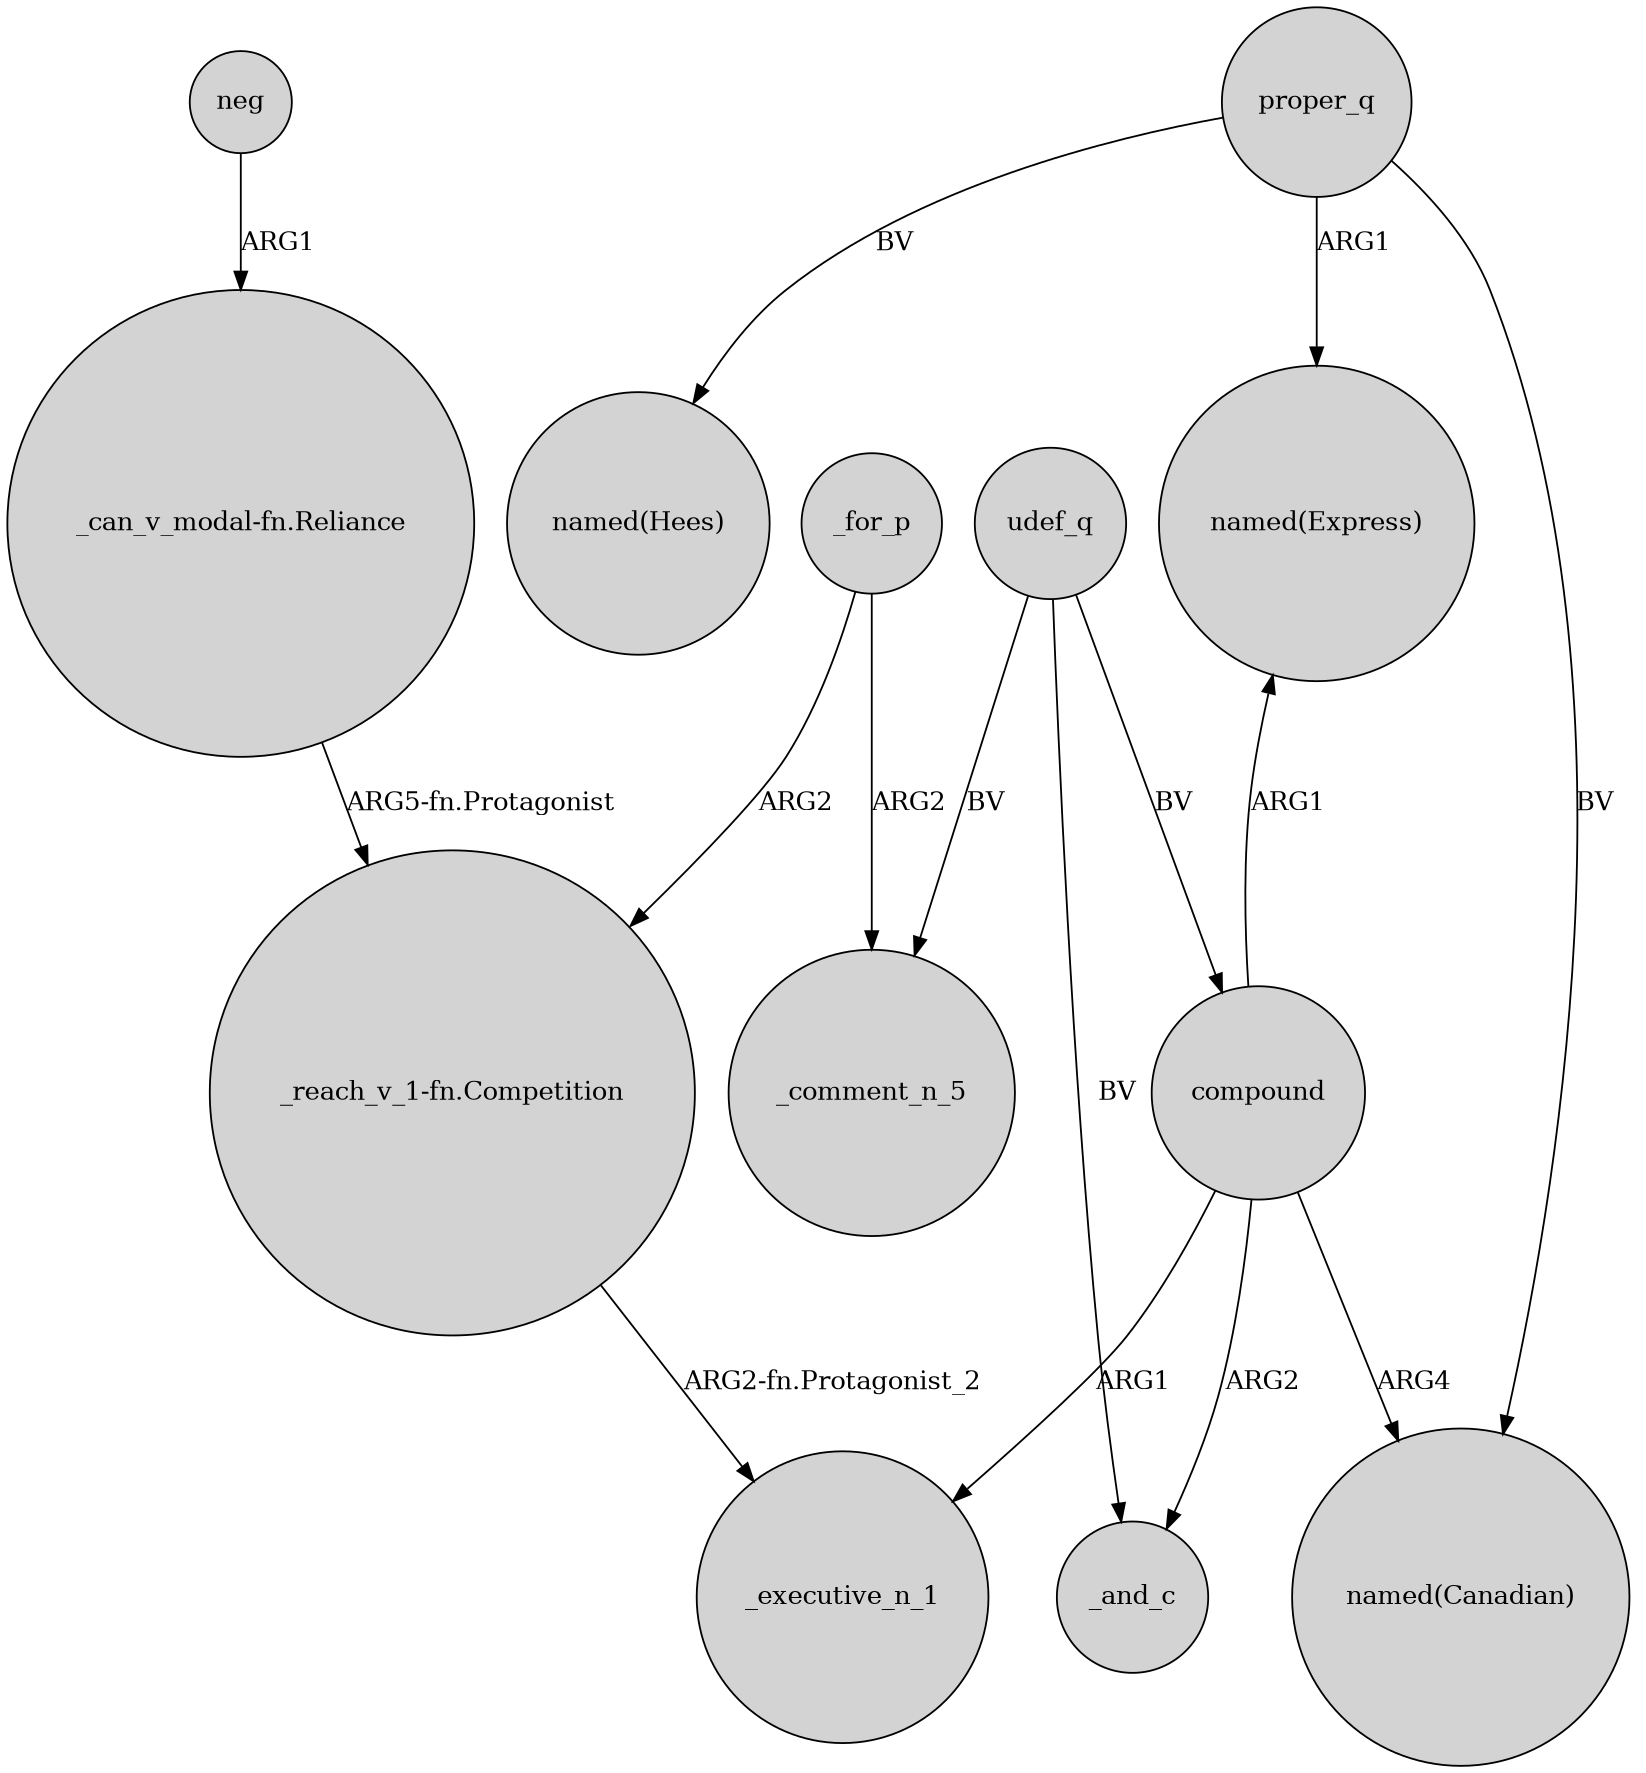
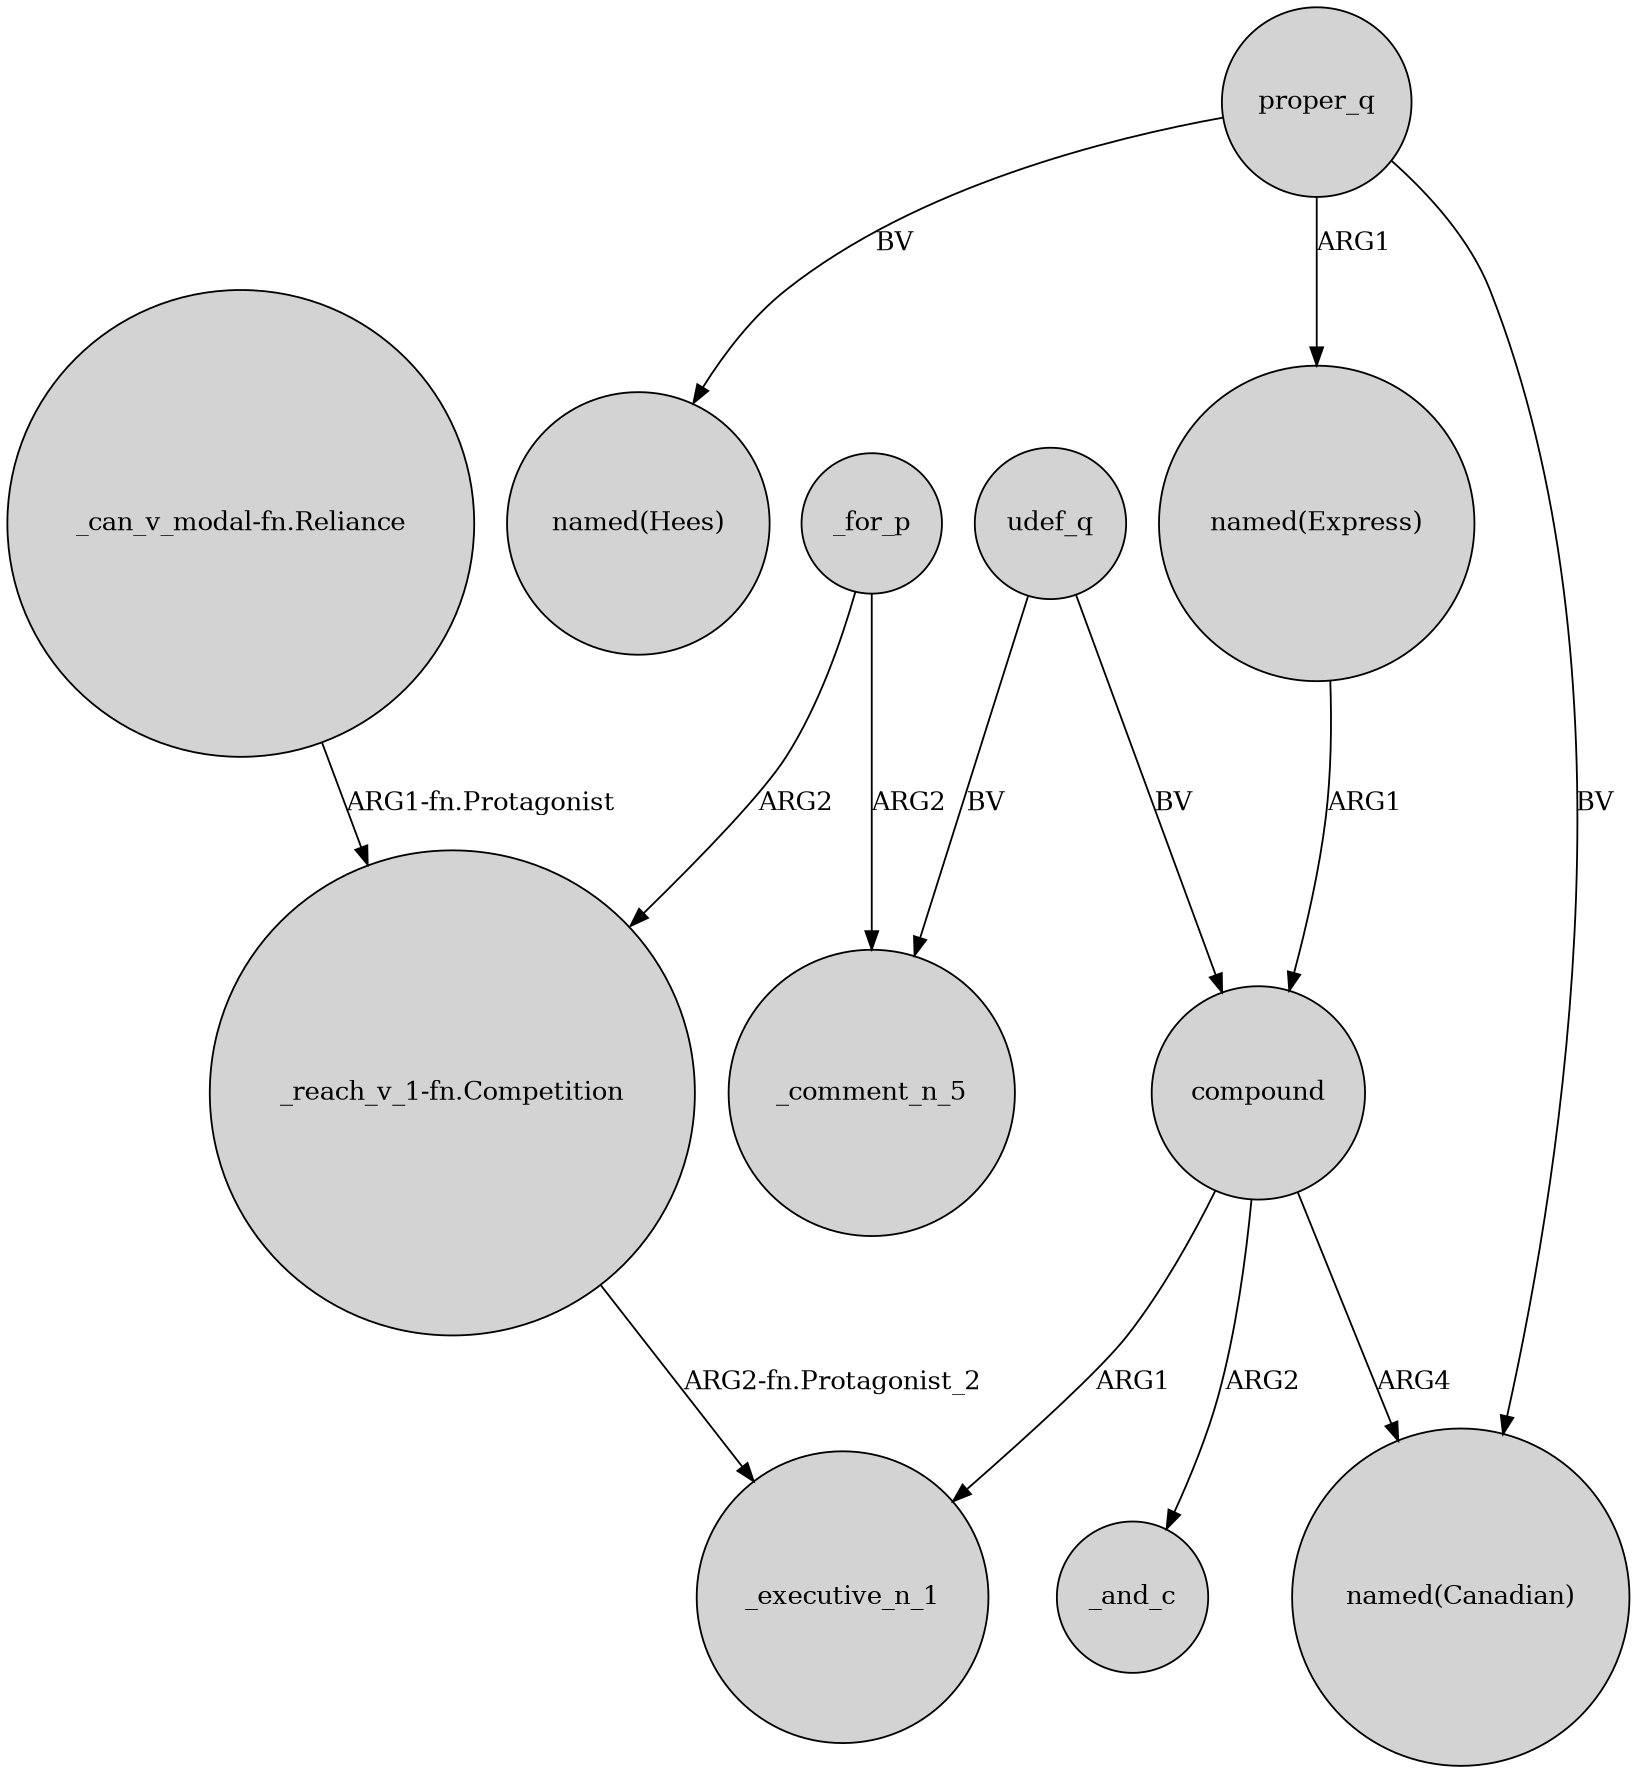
(241, 102) -> none
(482, 803) -> (482, 803)
(1247, 839) -> (1324, 828)
(1076, 1052) -> none
